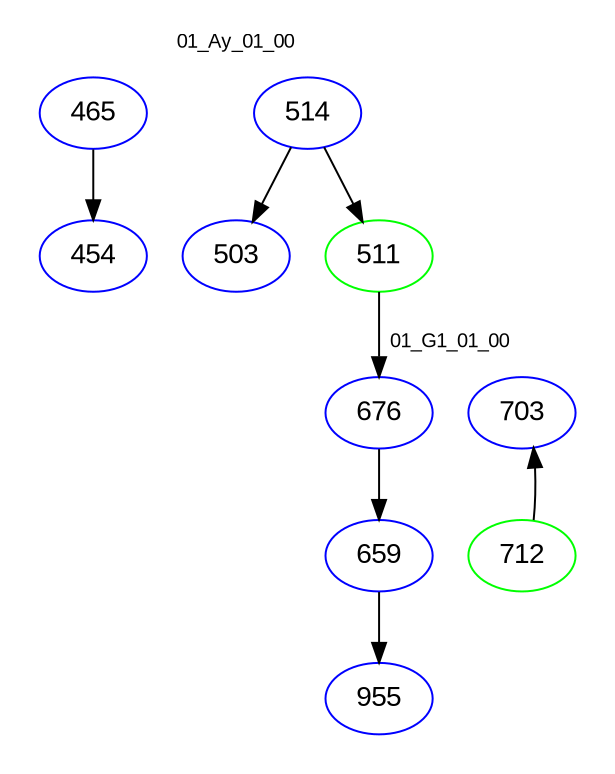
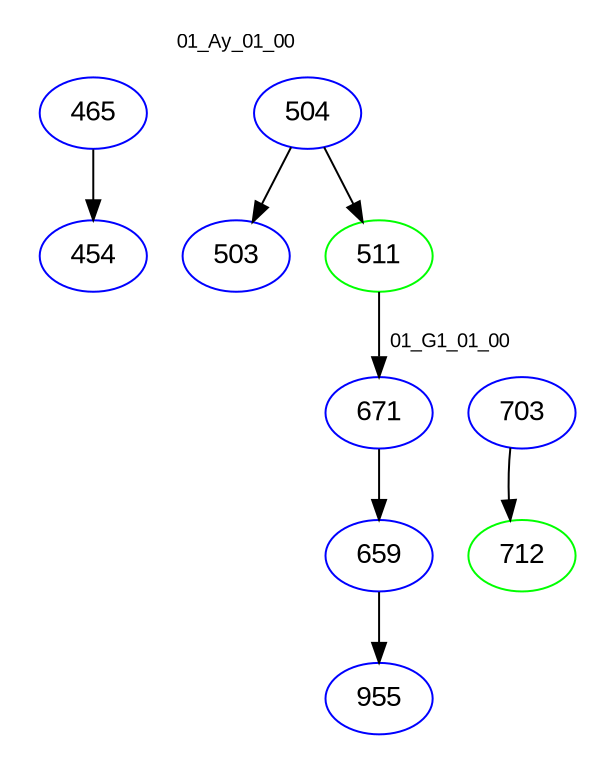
(308, 113) -> (308, 113)
(379, 413) -> (379, 413)
(535, 494) -> (509, 474)
